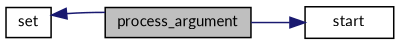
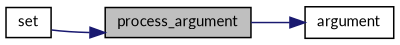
(86, 13) -> (71, 32)
(349, 23) -> (349, 23)
